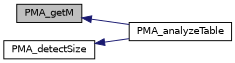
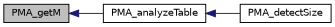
(117, 40) -> (228, 13)
